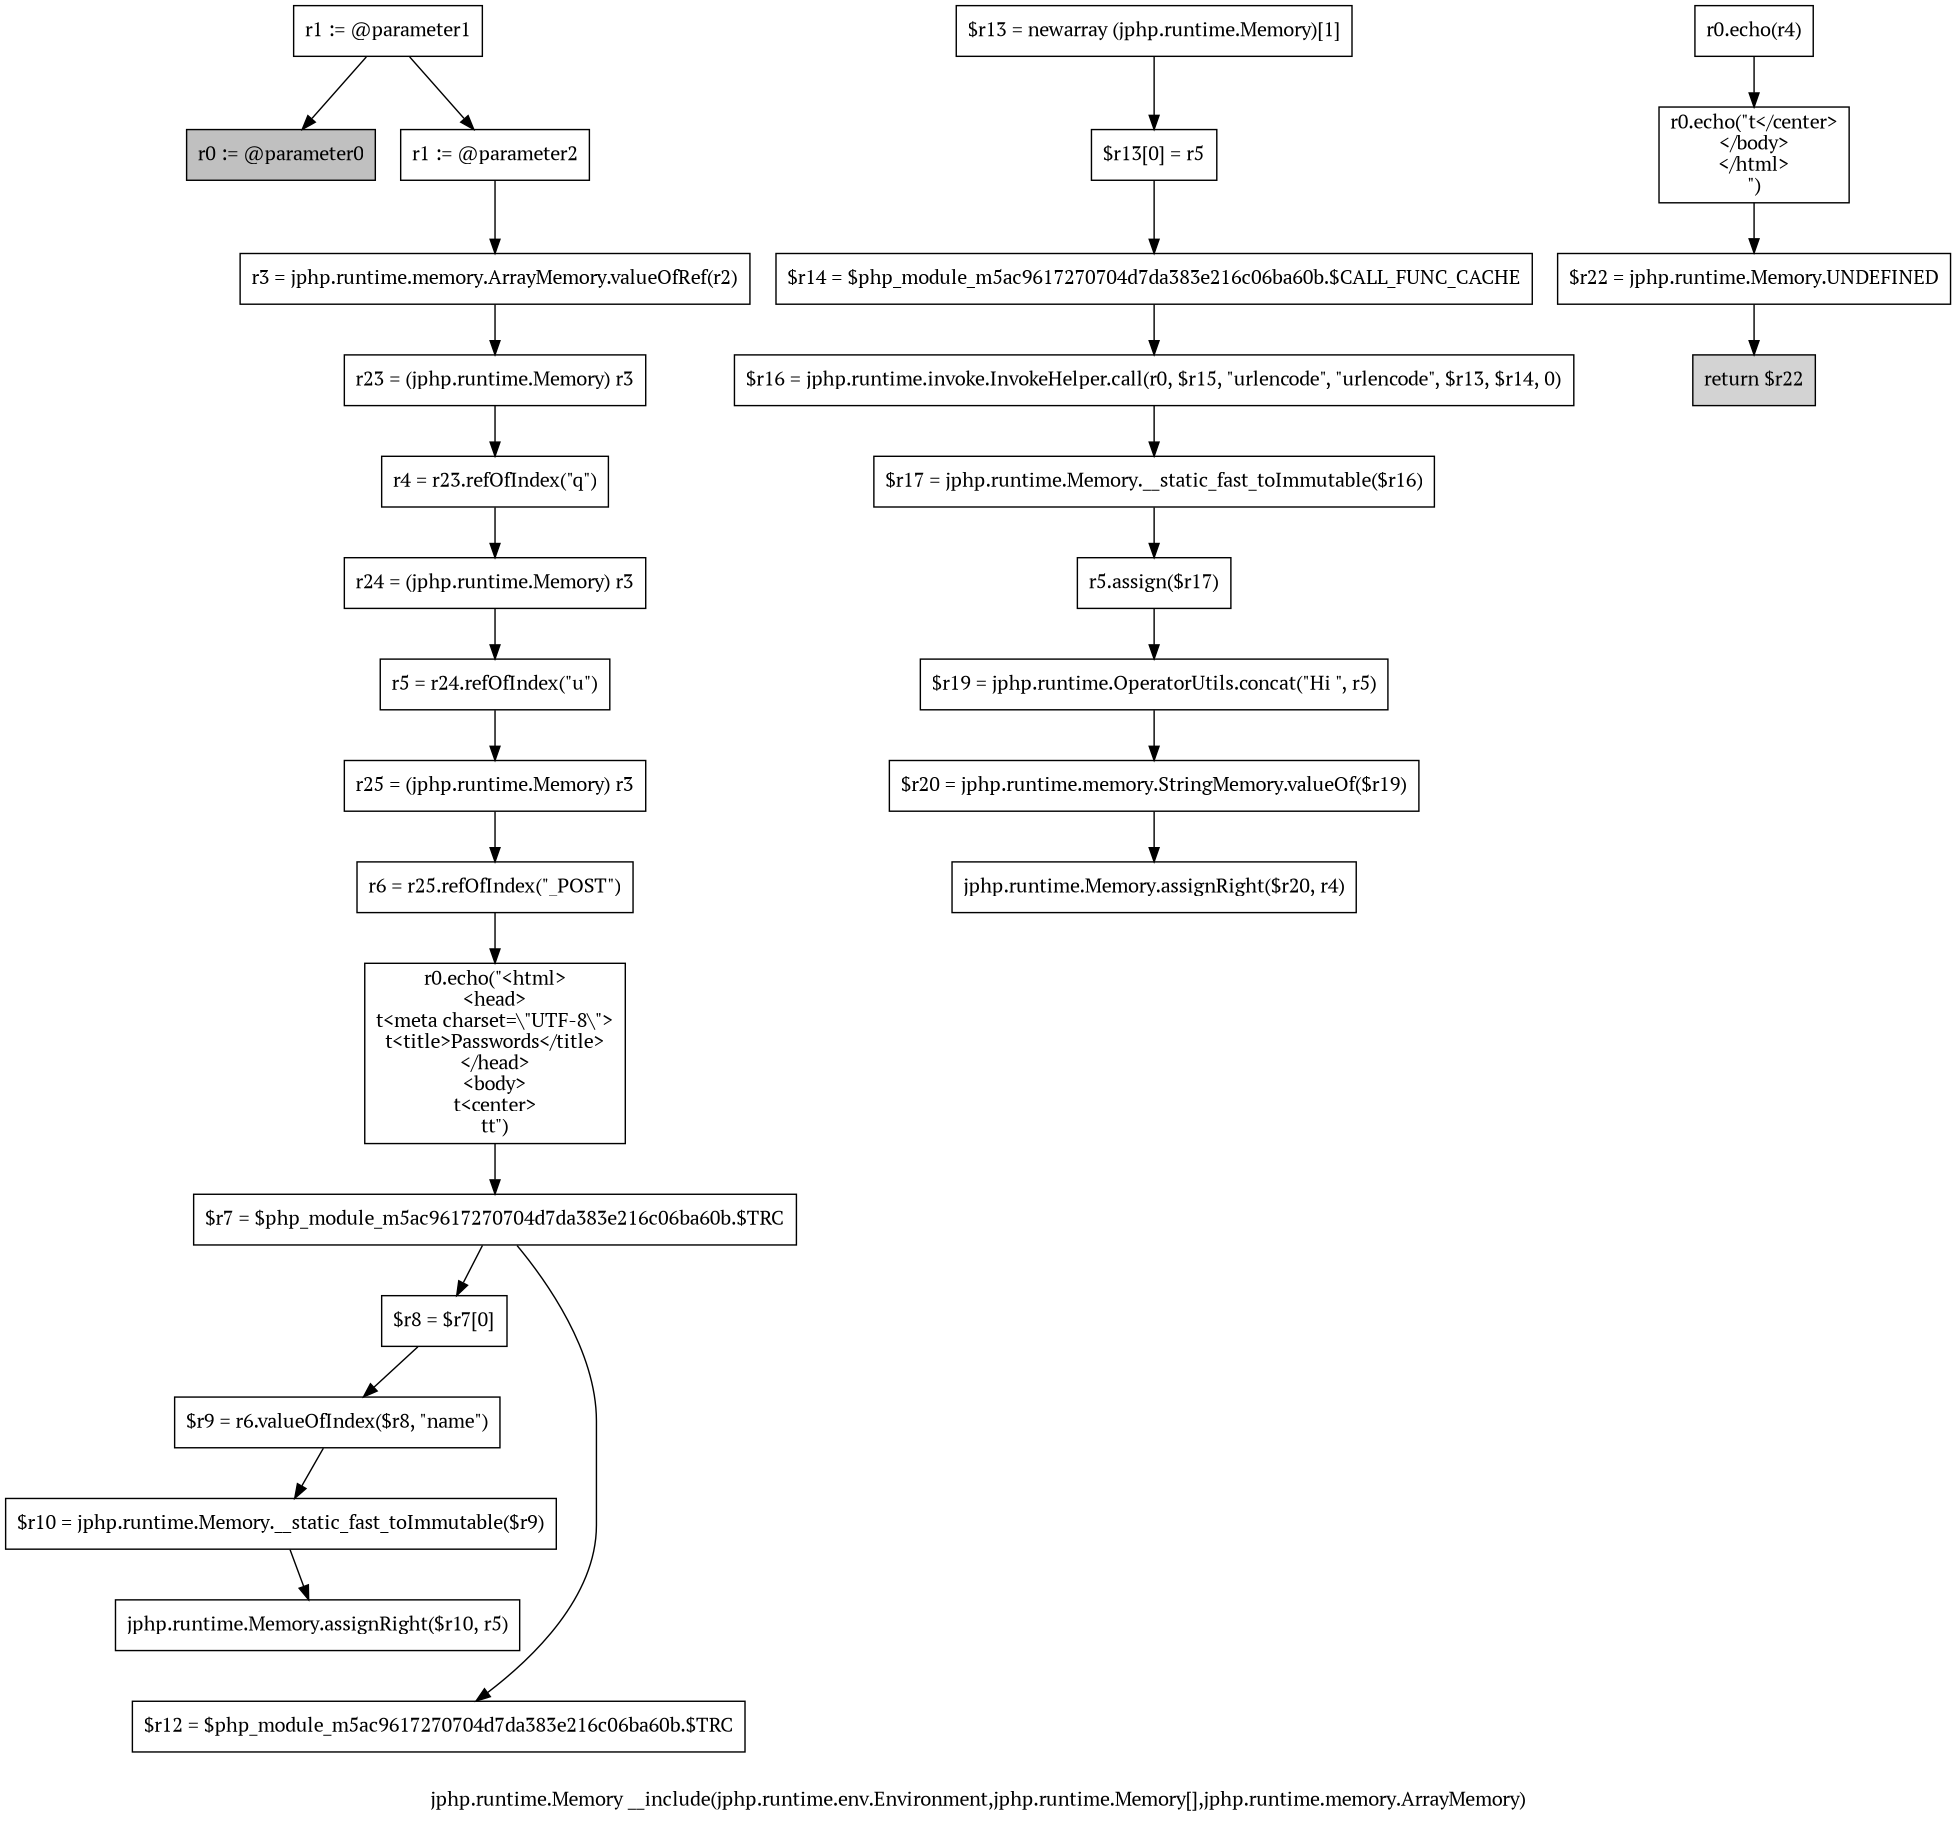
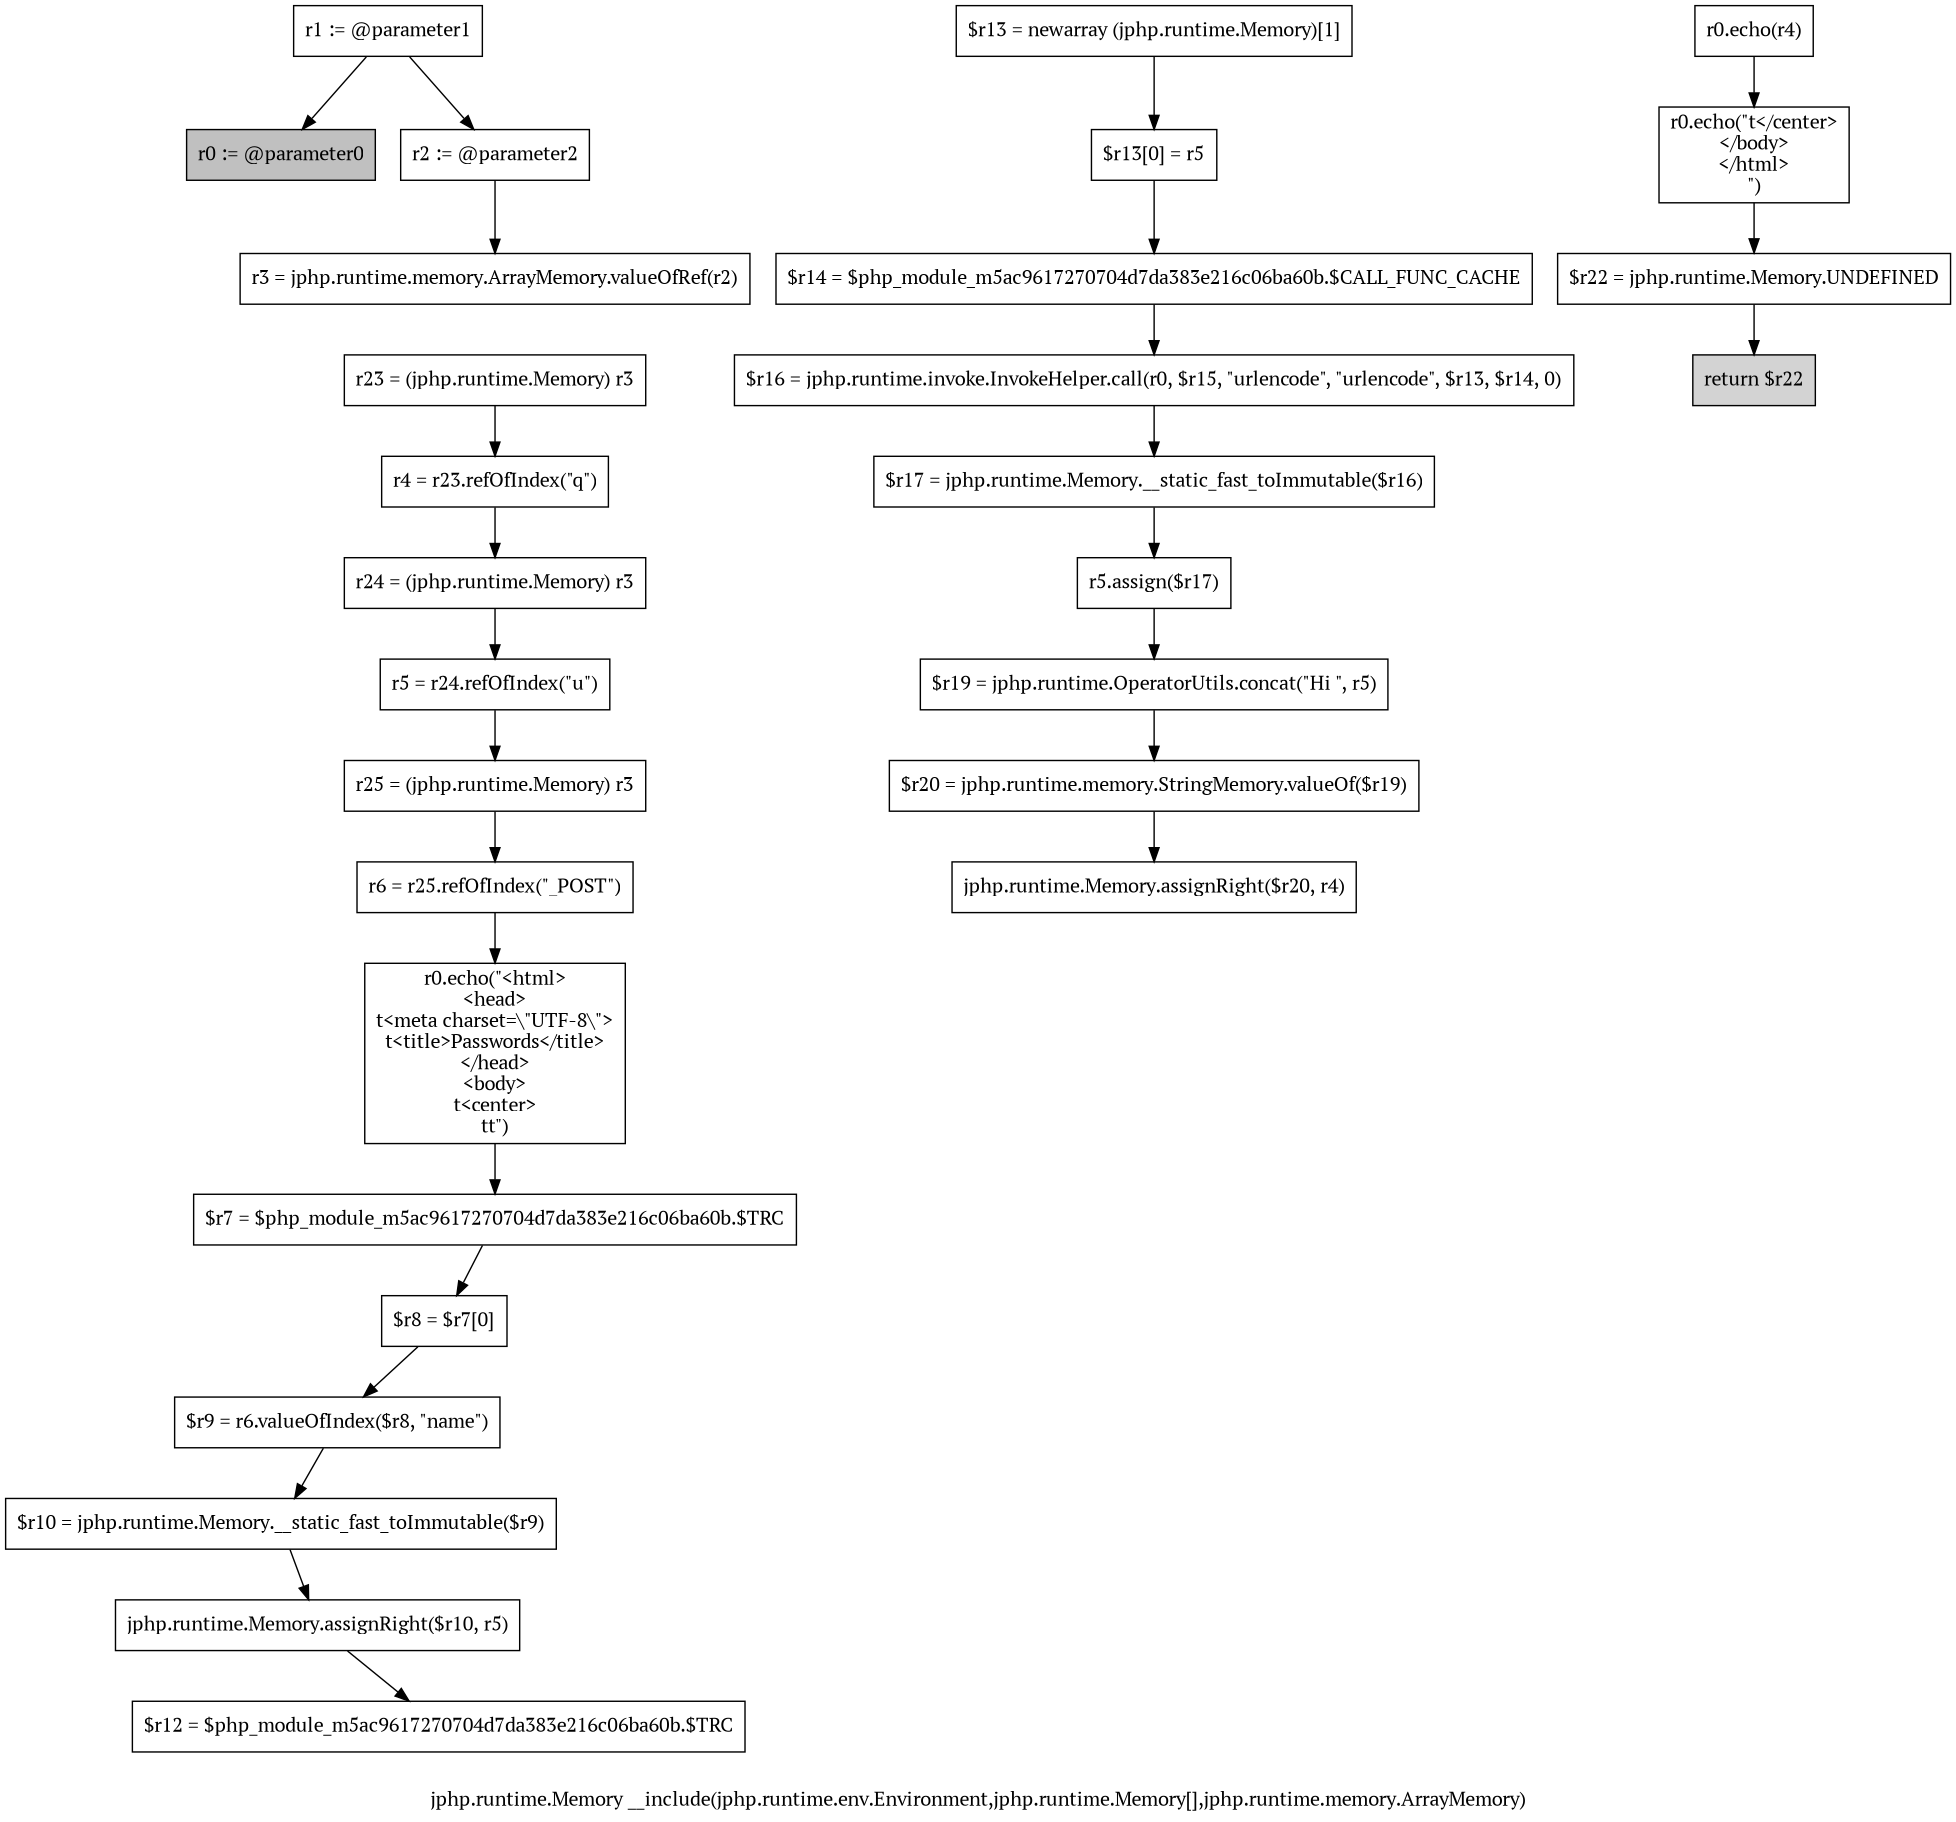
(495, 155) -> (495, 155)
(495, 323) -> none
(596, 1478) -> (373, 1672)
